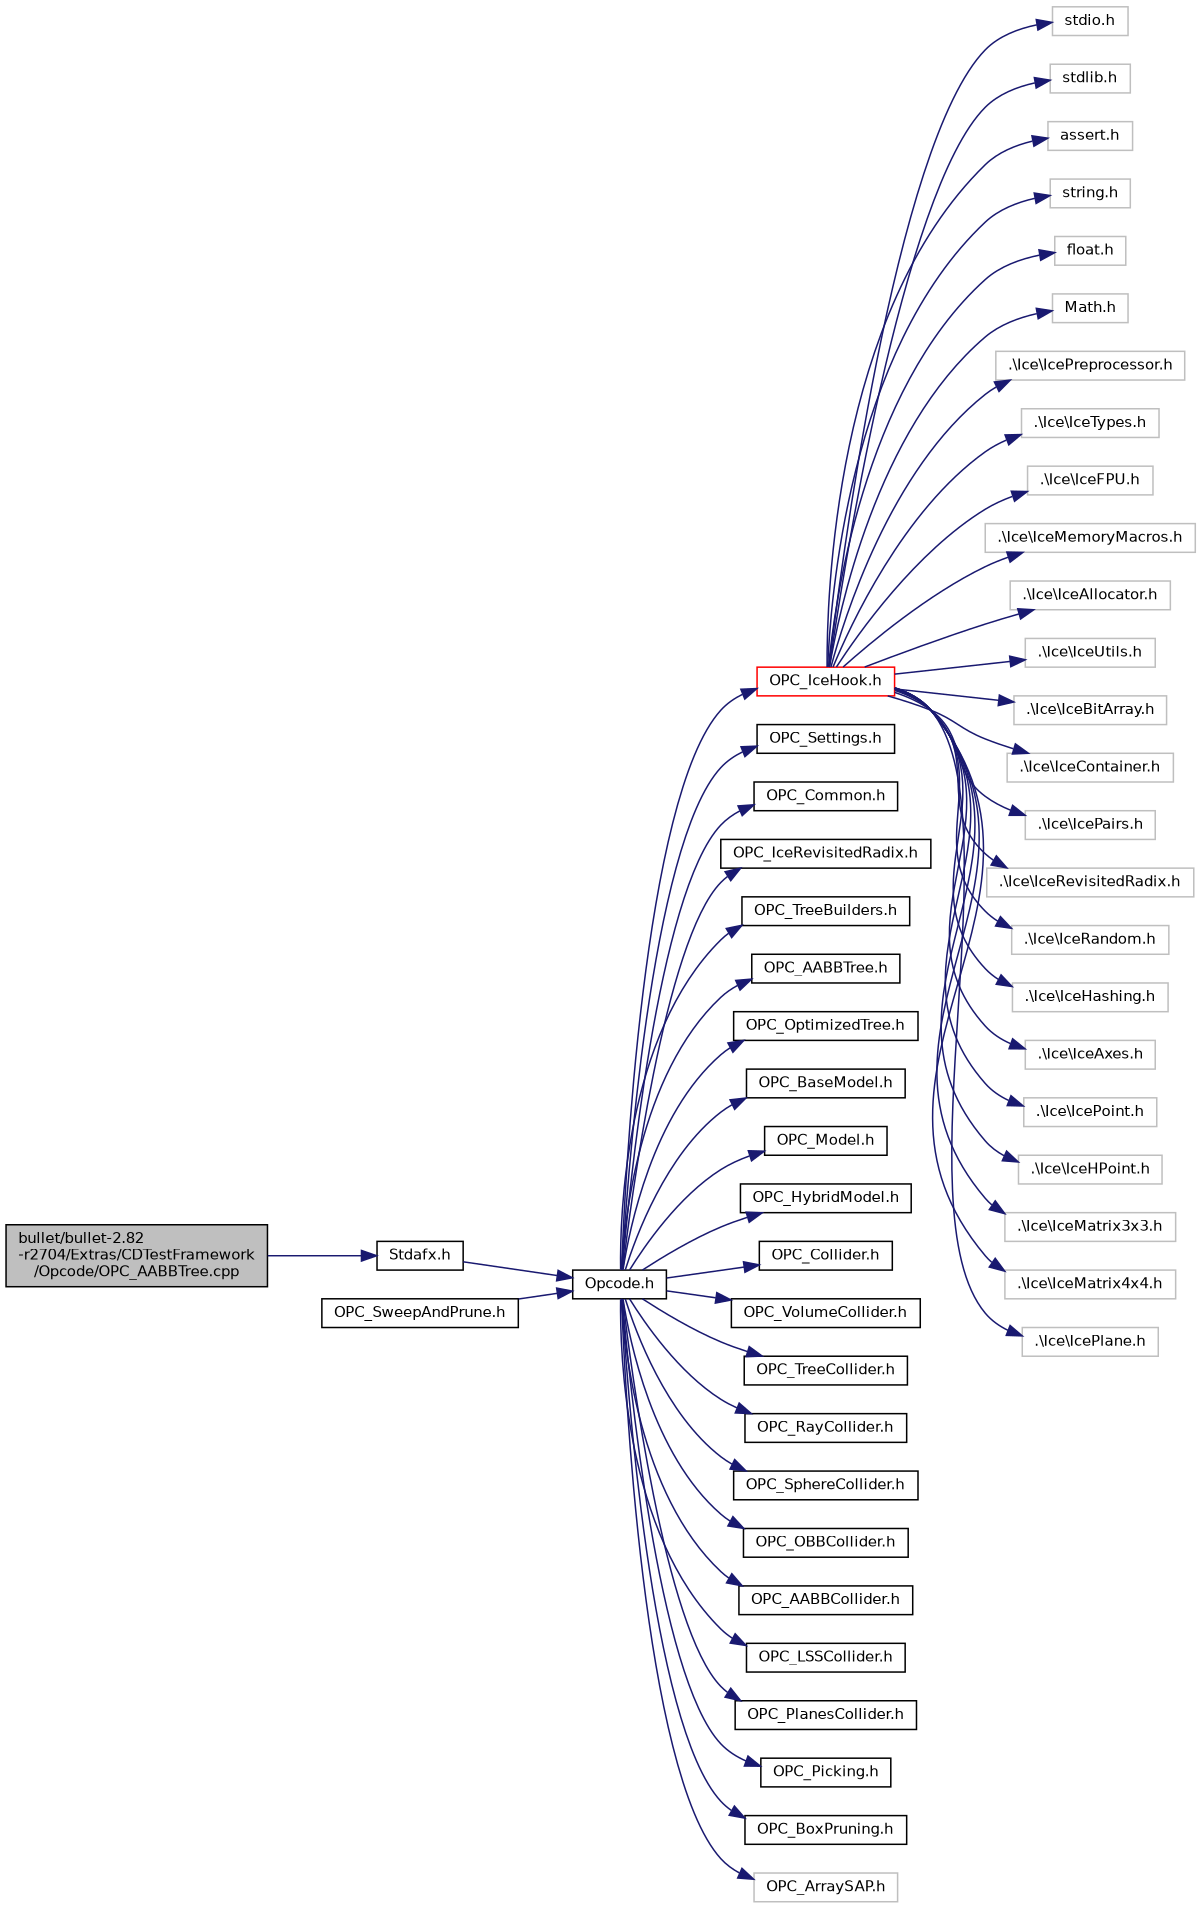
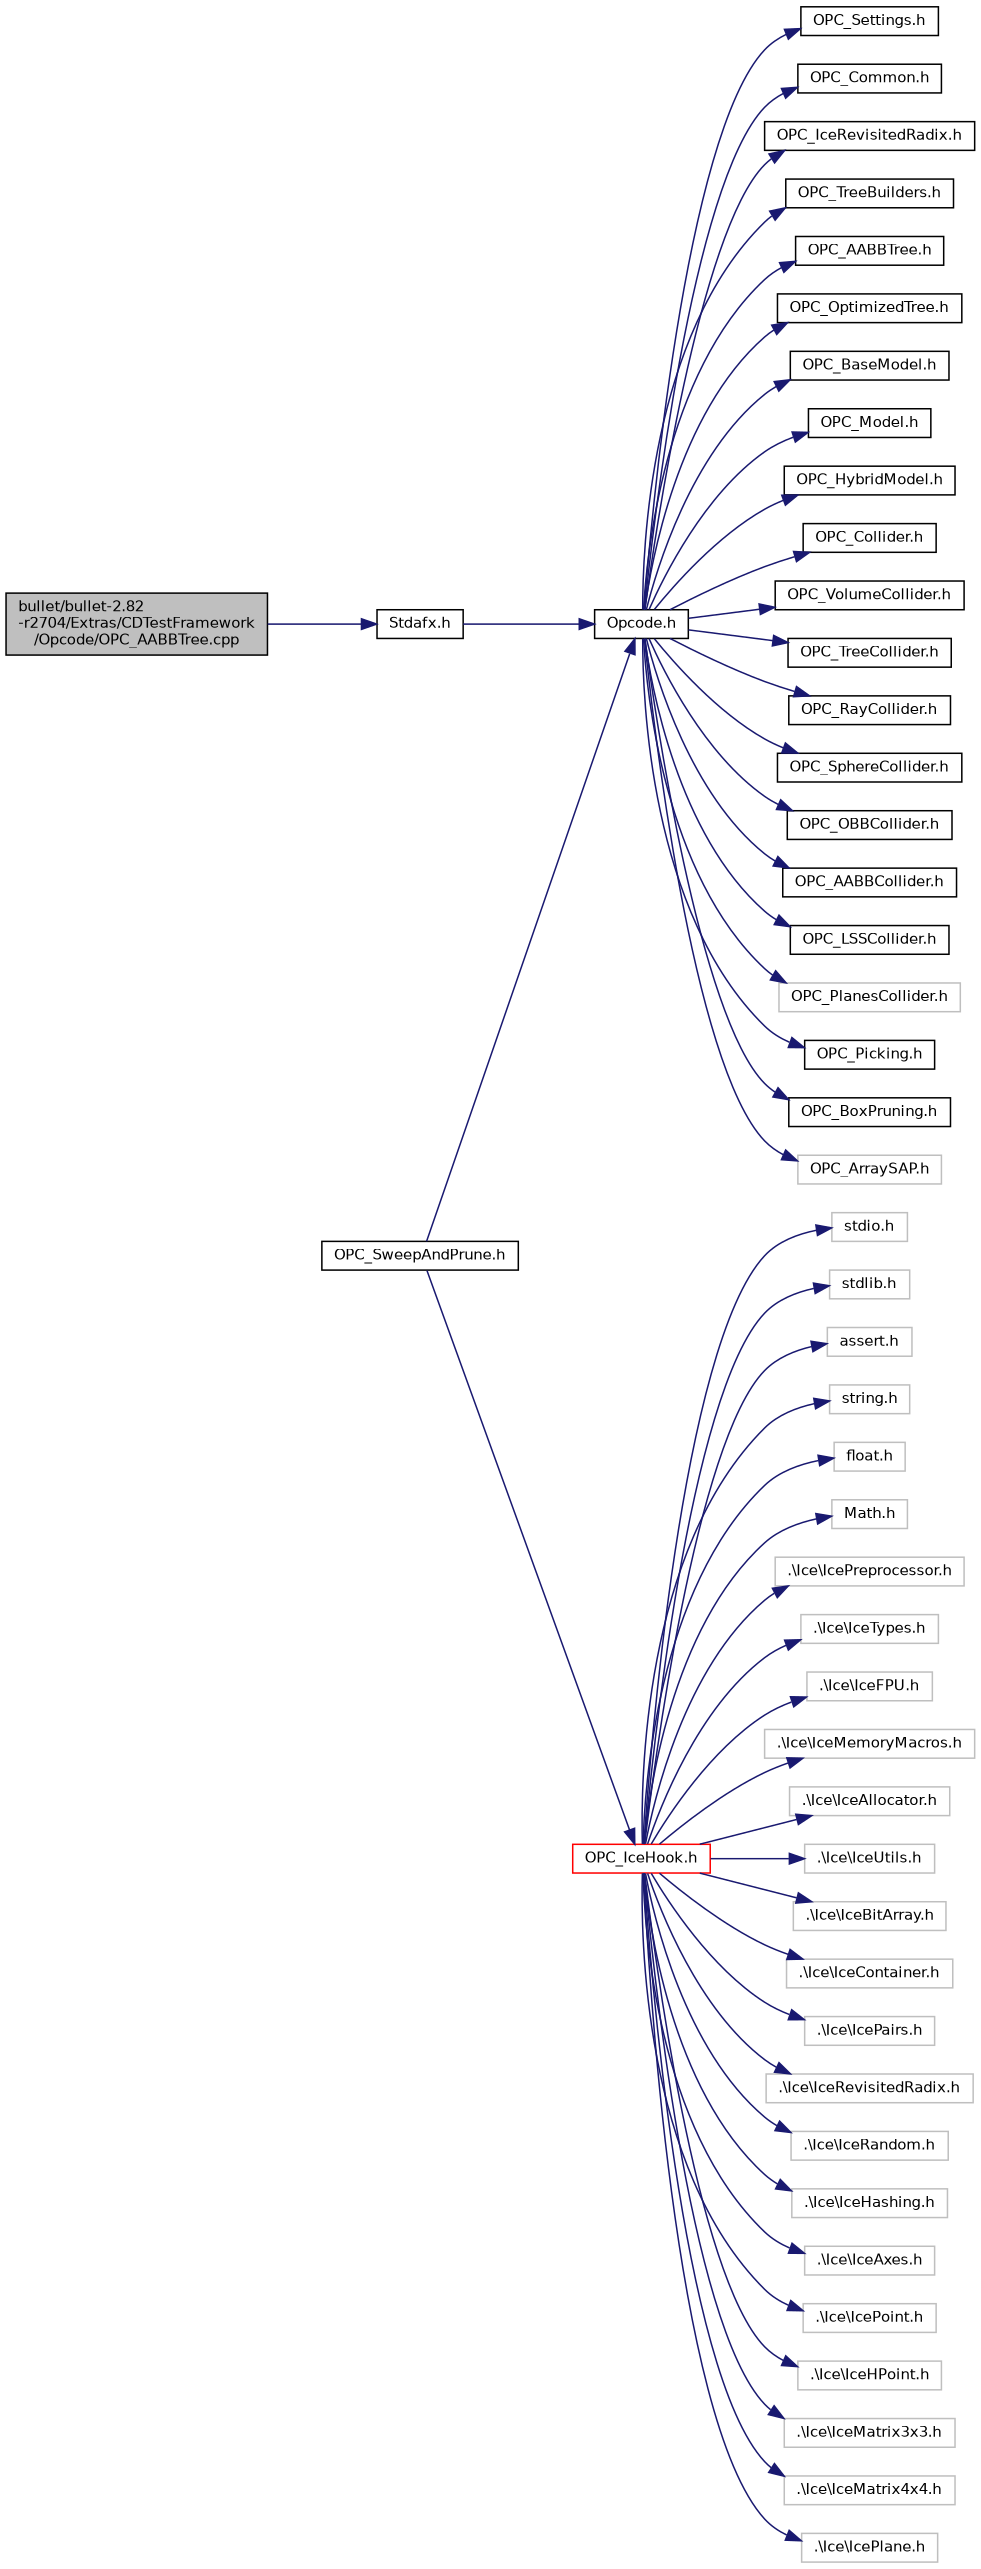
(653, 926) -> (528, 1550)
(826, 1715) -> (870, 997)
